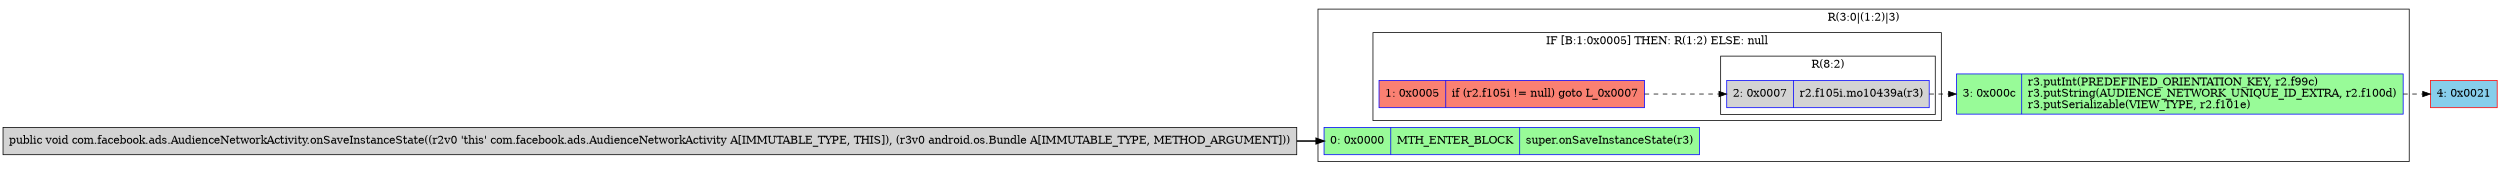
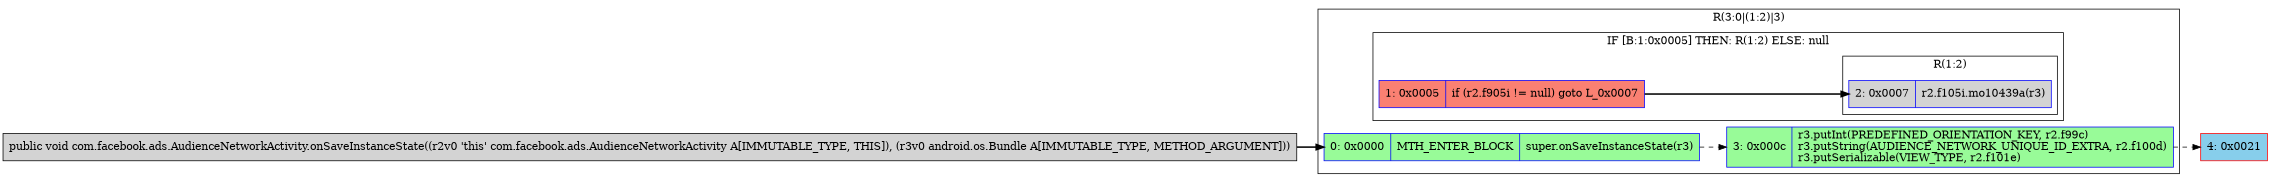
(1828, 65) -> (1950, 65)
(1545, 94) -> (1545, 94)
(1682, 94) -> (1743, 94)
(1939, 94) -> (1709, 147)
